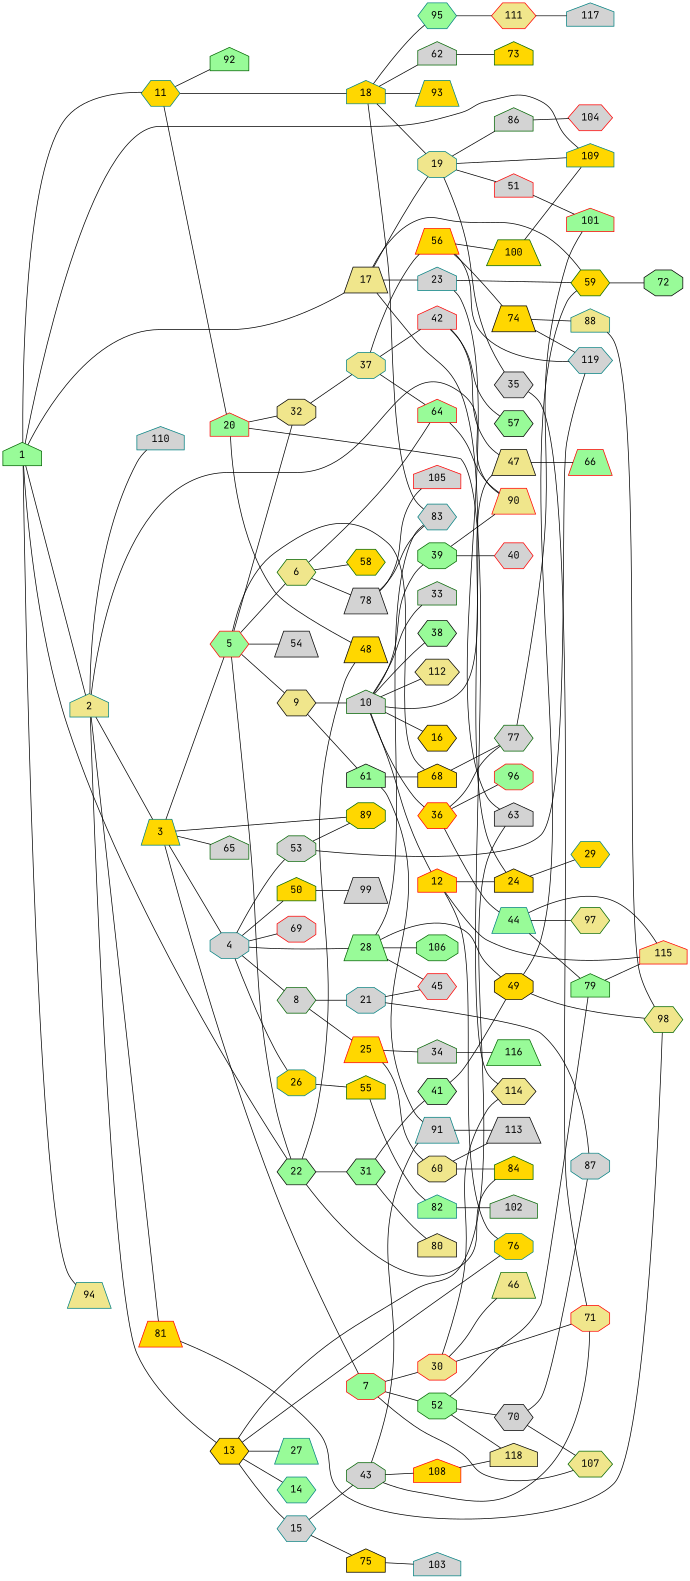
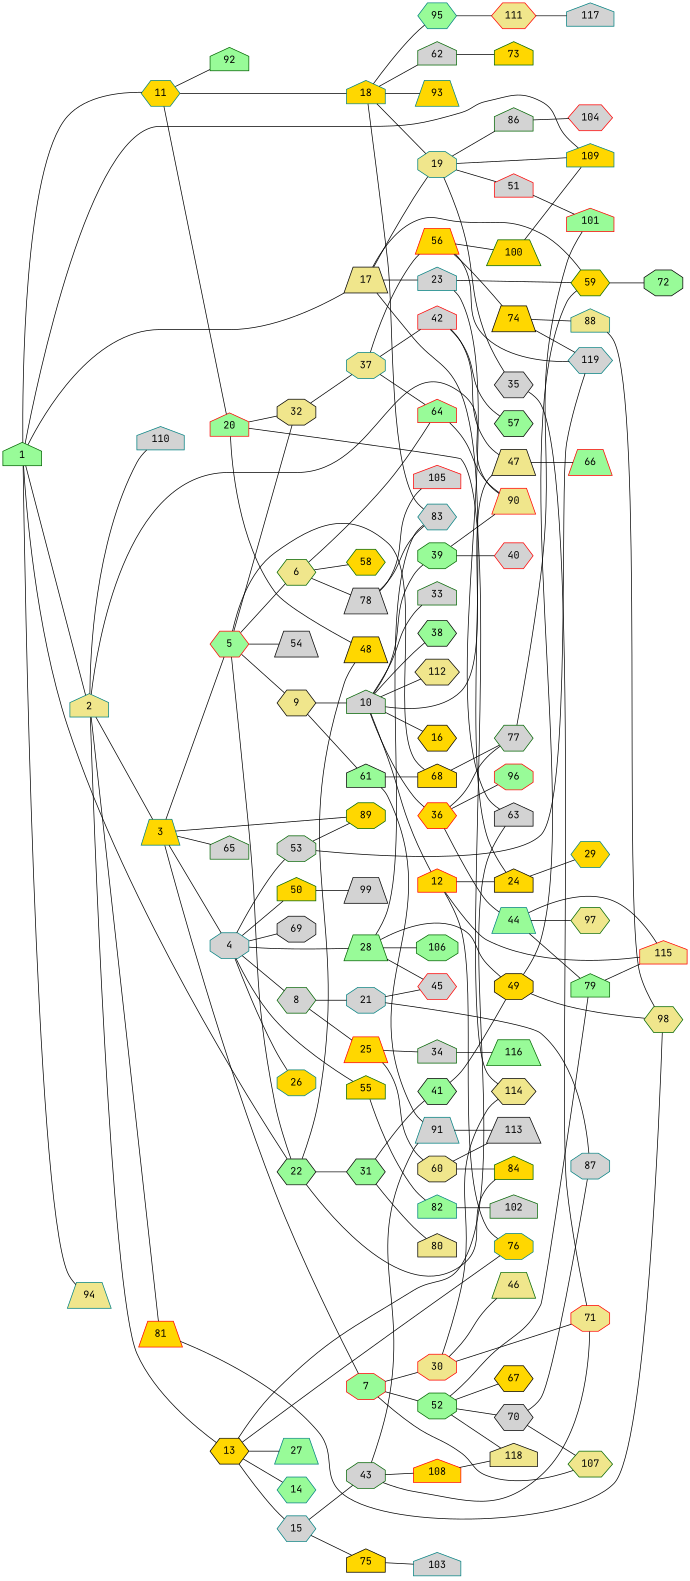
(296, 929) -> (296, 929)
(331, 1086) -> (284, 1030)
none -> (514, 1379)
